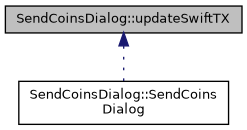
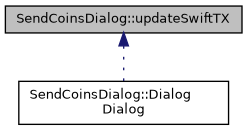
(124, 103) -> (124, 103)
